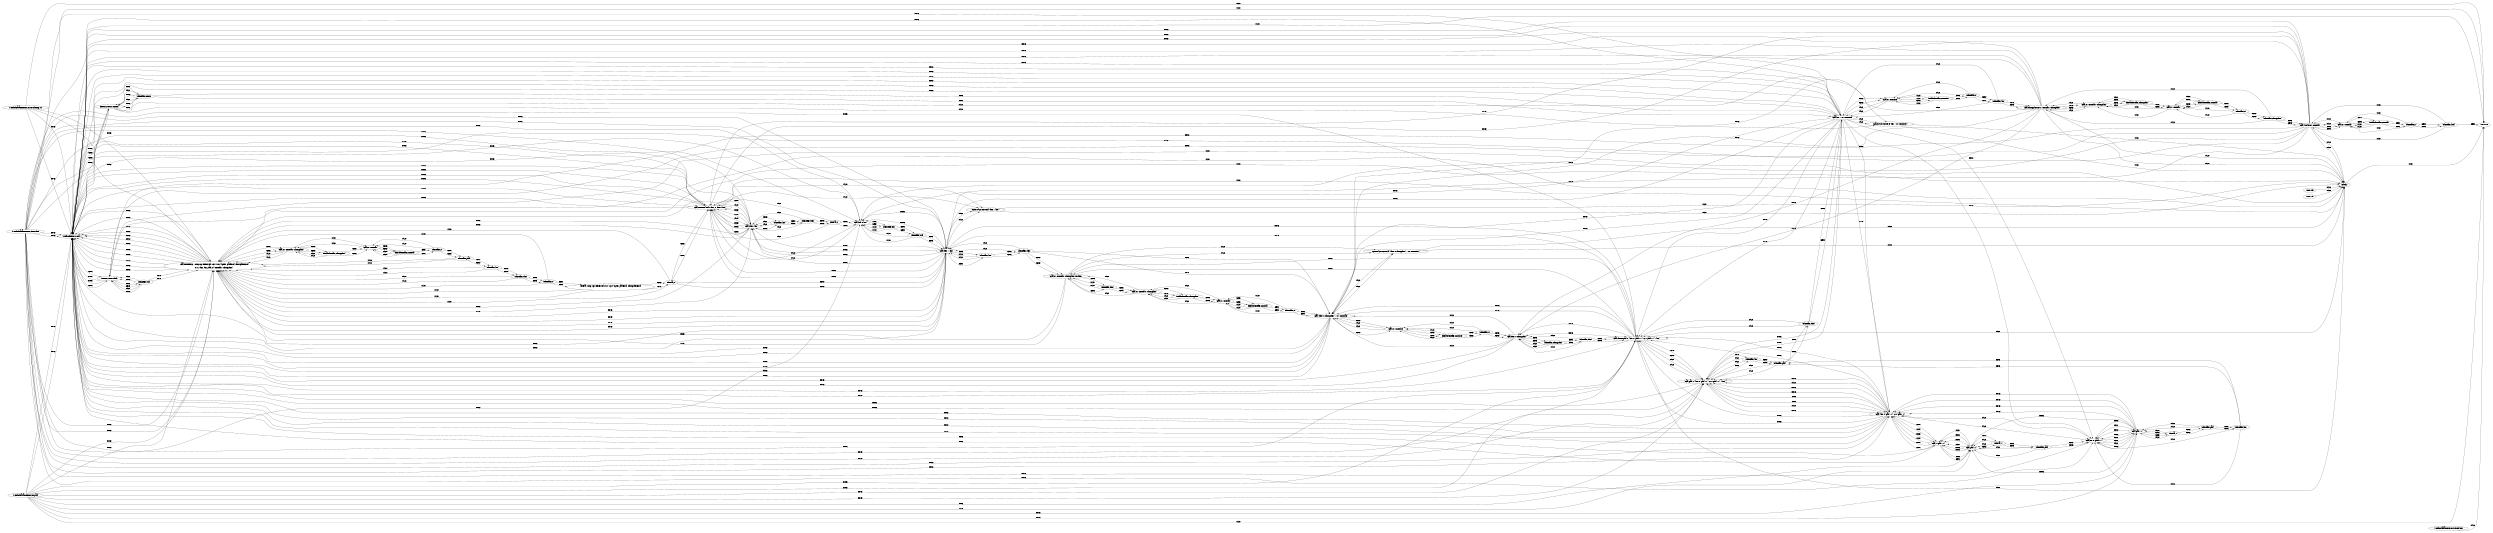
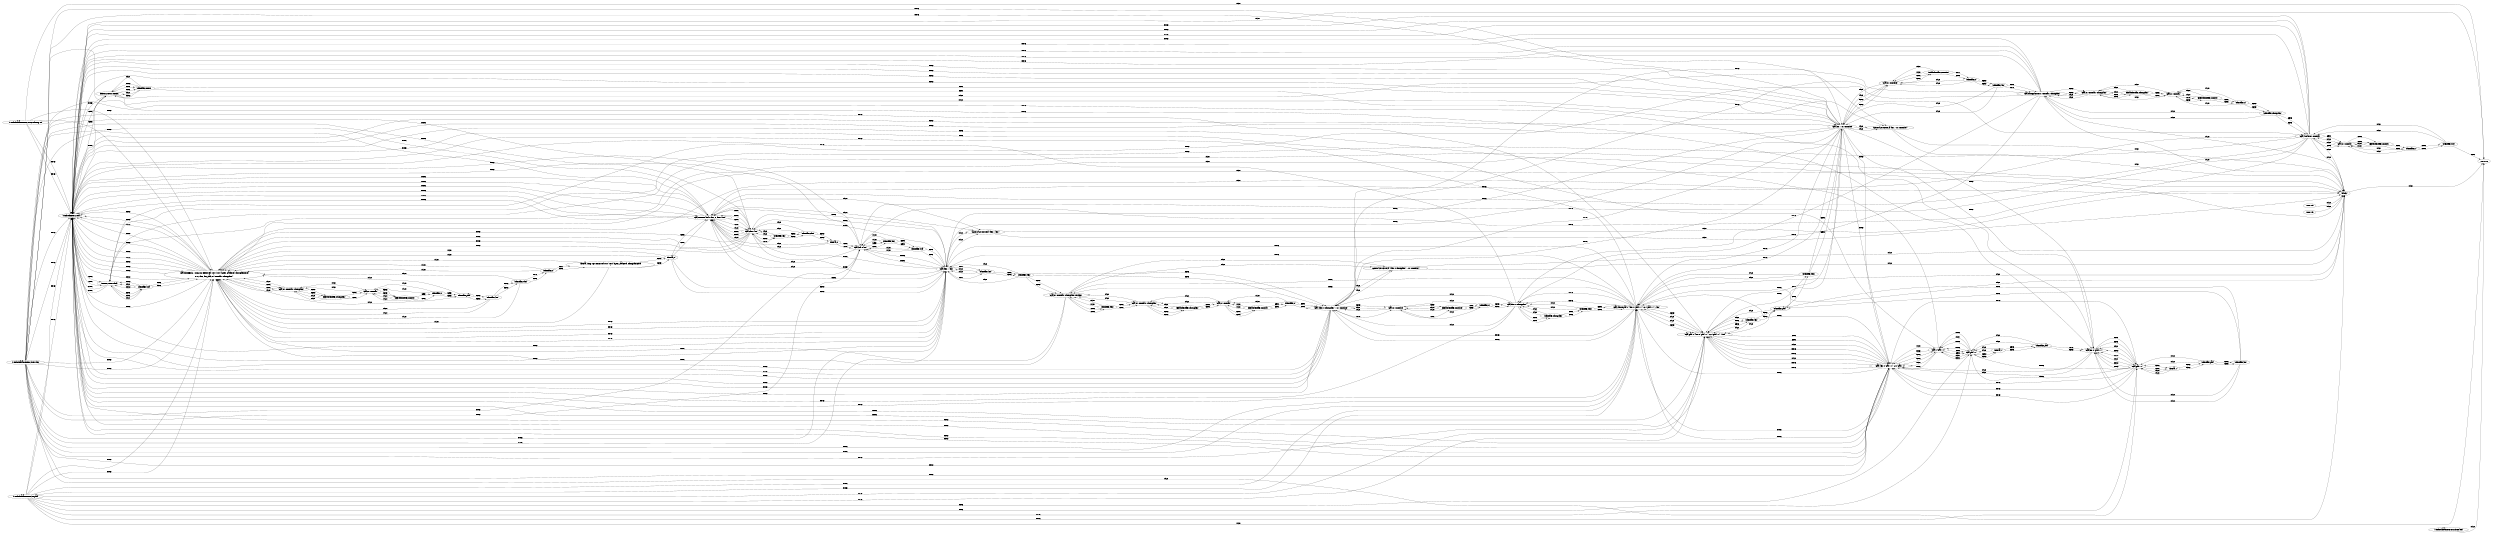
(1211, 9) -> (1289, 483)
